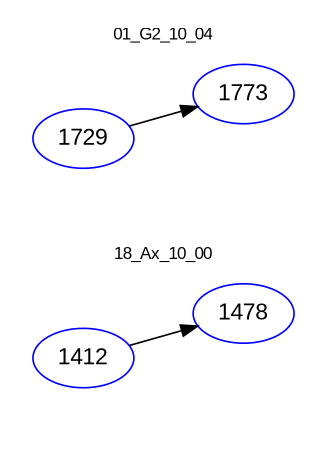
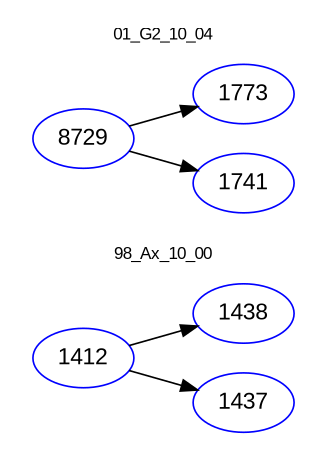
(83, 139) -> (83, 139)
none -> (244, 183)
(163, 255) -> (163, 255)
(244, 314) -> (244, 314)
none -> (244, 403)
